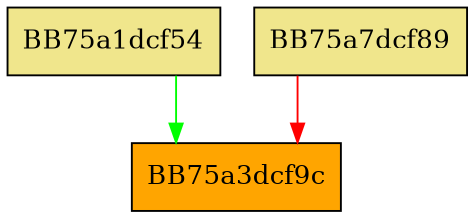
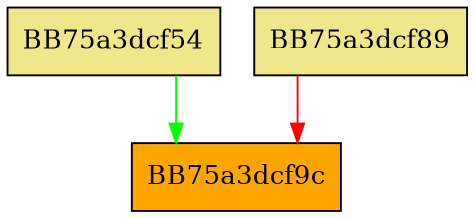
(114, 41) -> (114, 41)
(361, 41) -> (361, 41)
